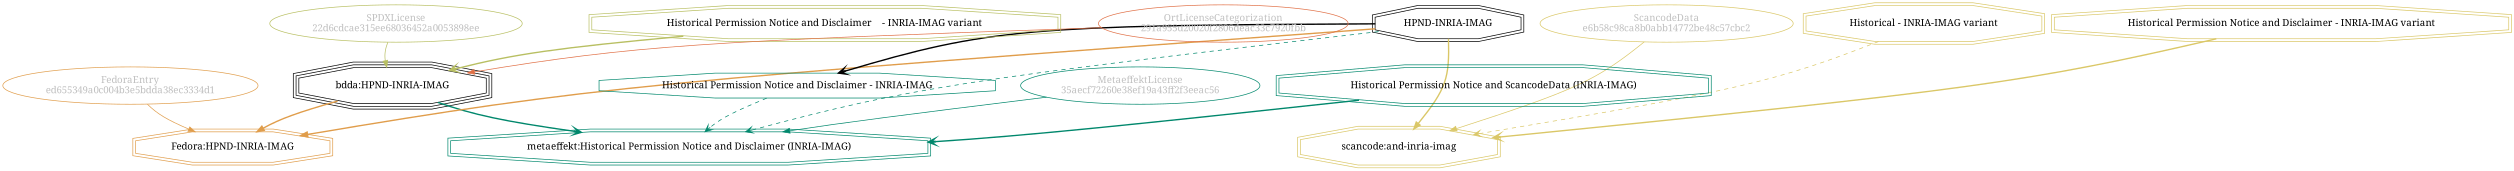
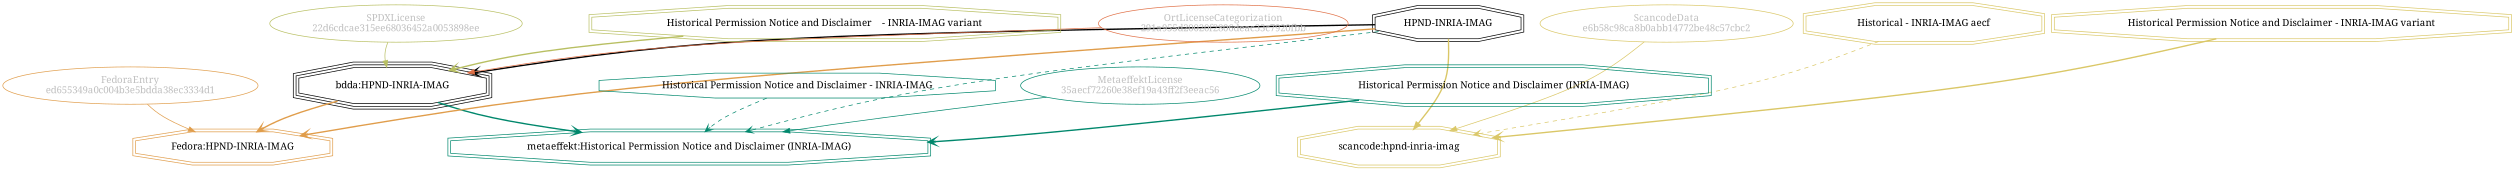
(1924, 24) -> (1924, 24)
(1108, 28) -> (1128, 29)
(840, 69) -> (840, 69)
(1494, 86) -> (1494, 86)
(300, 113) -> (300, 113)
(1399, 147) -> (1399, 147)
